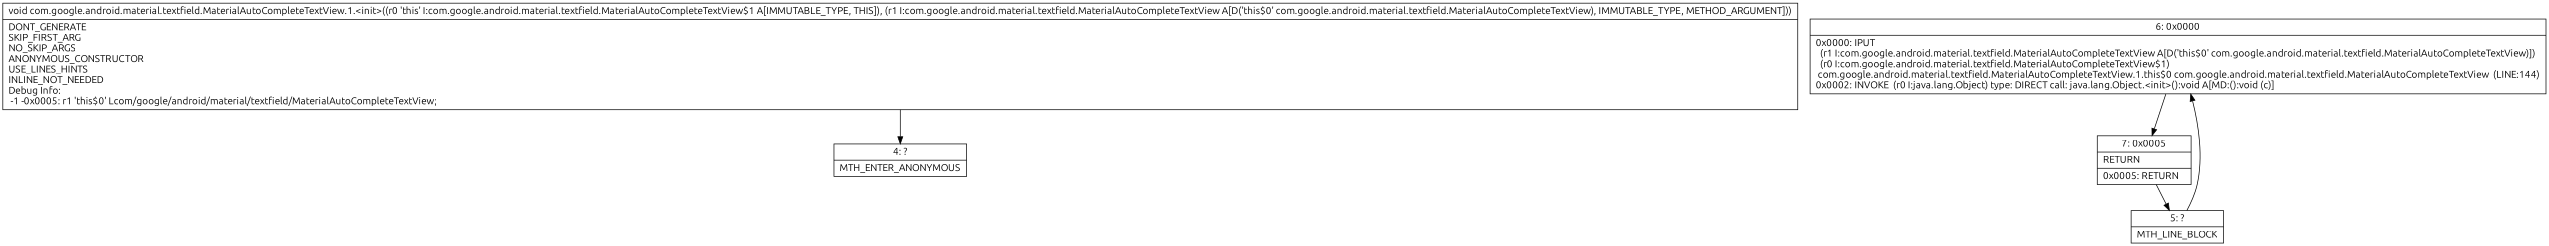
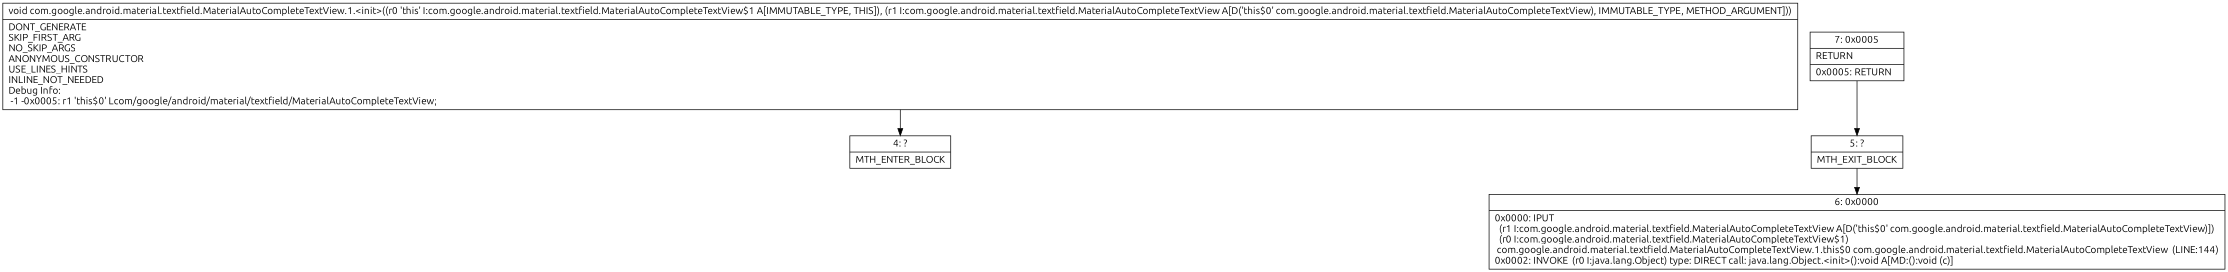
(2160, 111) -> none
(900, 168) -> (900, 160)
(2177, 235) -> (1857, 160)
